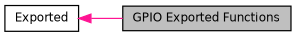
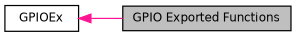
(42, 18) -> (42, 18)
